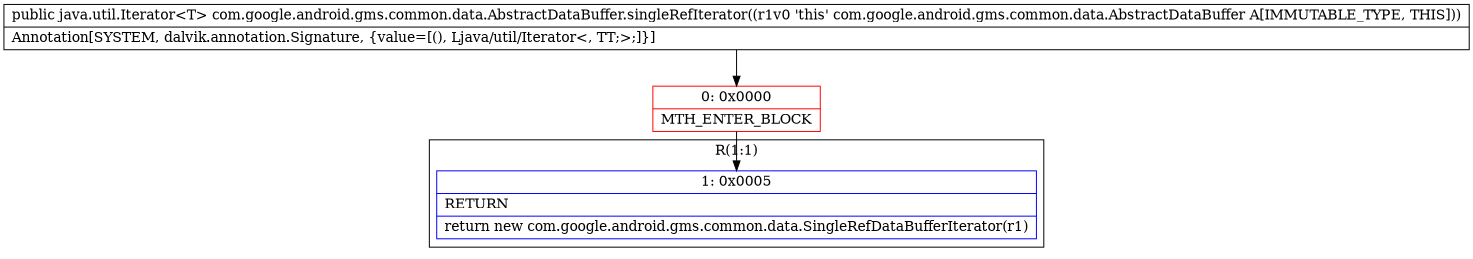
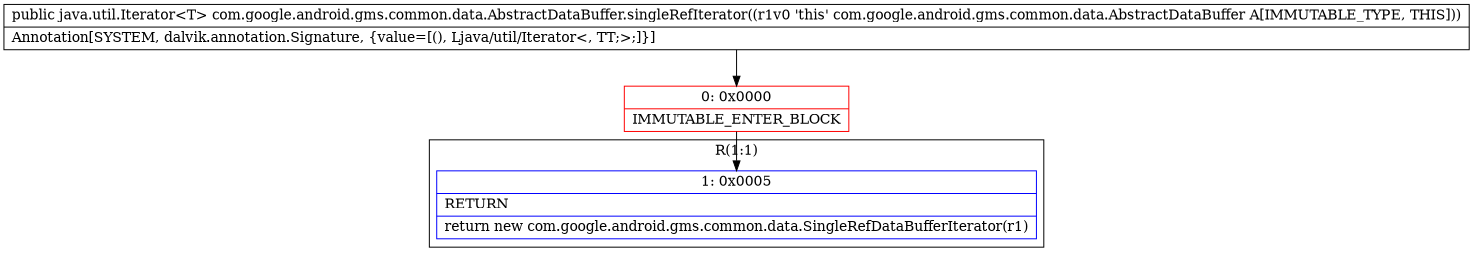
(737, 120) -> (737, 120)
